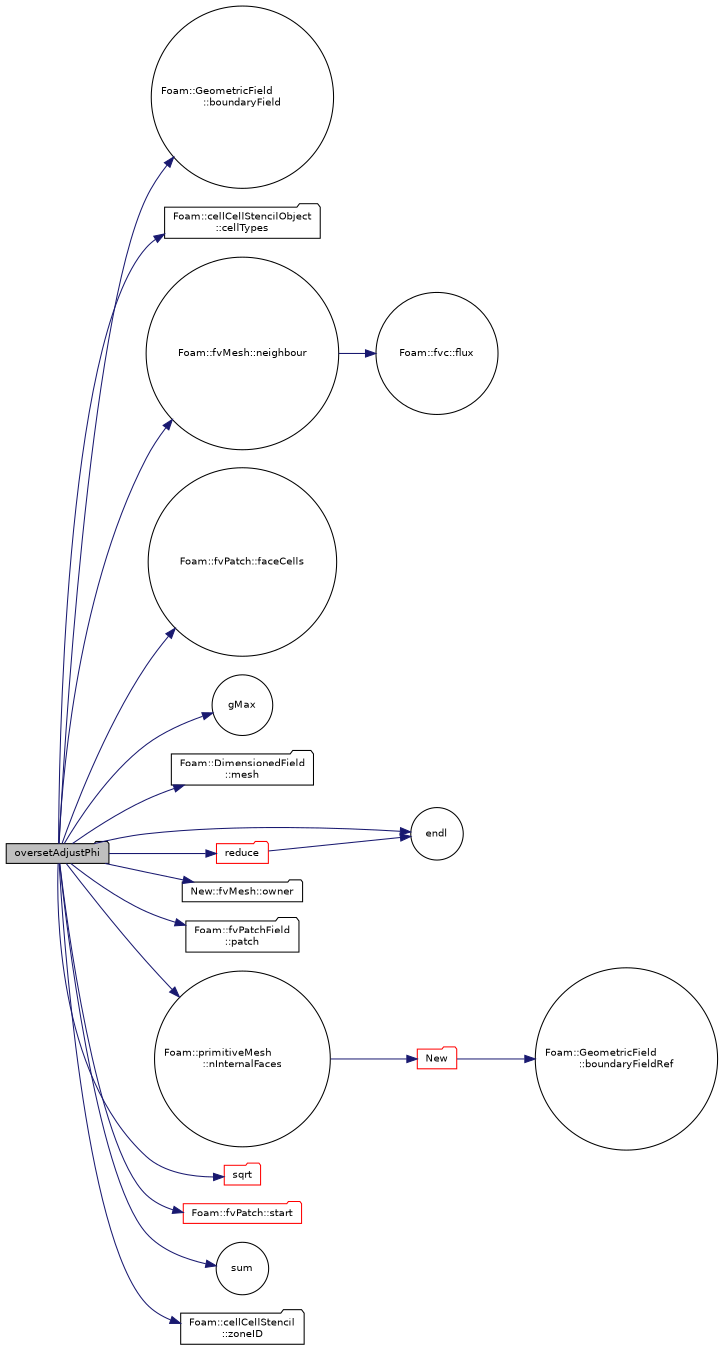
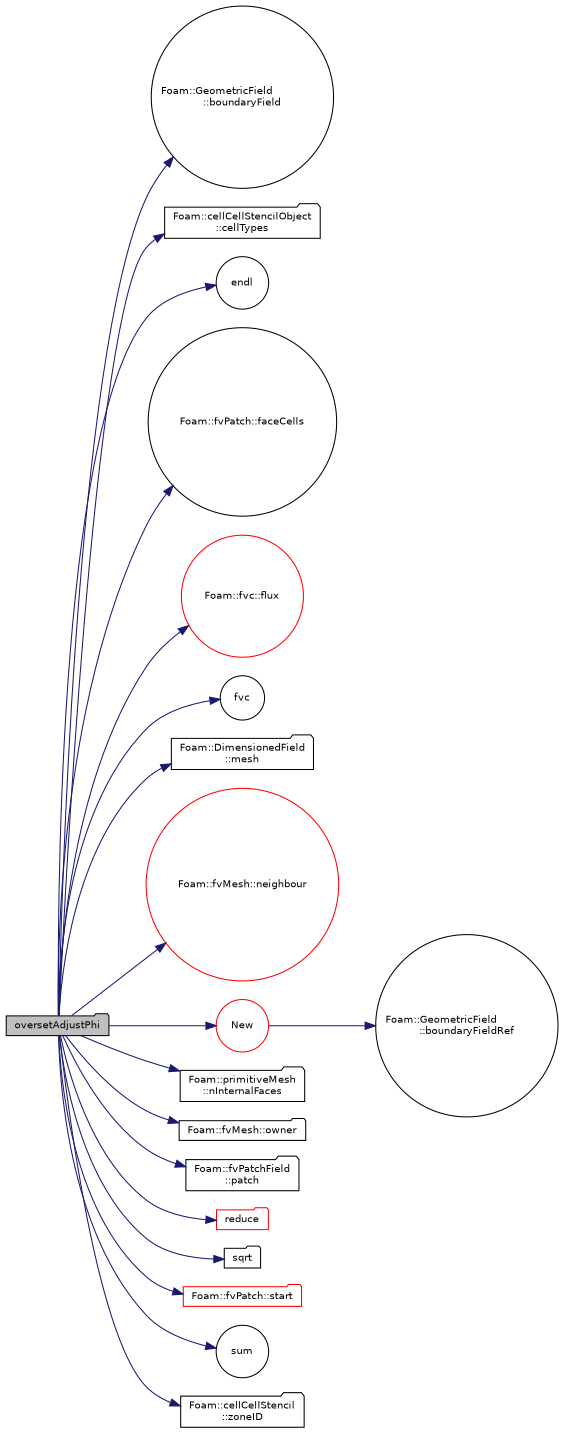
(242, 353) -> (242, 885)
(352, 353) -> (86, 811)
(437, 353) -> (242, 596)
(242, 705) -> (242, 698)
(334, 844) -> none
(242, 892) -> (242, 1131)
(242, 1059) -> (242, 1086)
(369, 1059) -> (157, 1026)
(437, 1059) -> (242, 1026)
(242, 1175) -> (242, 1258)
